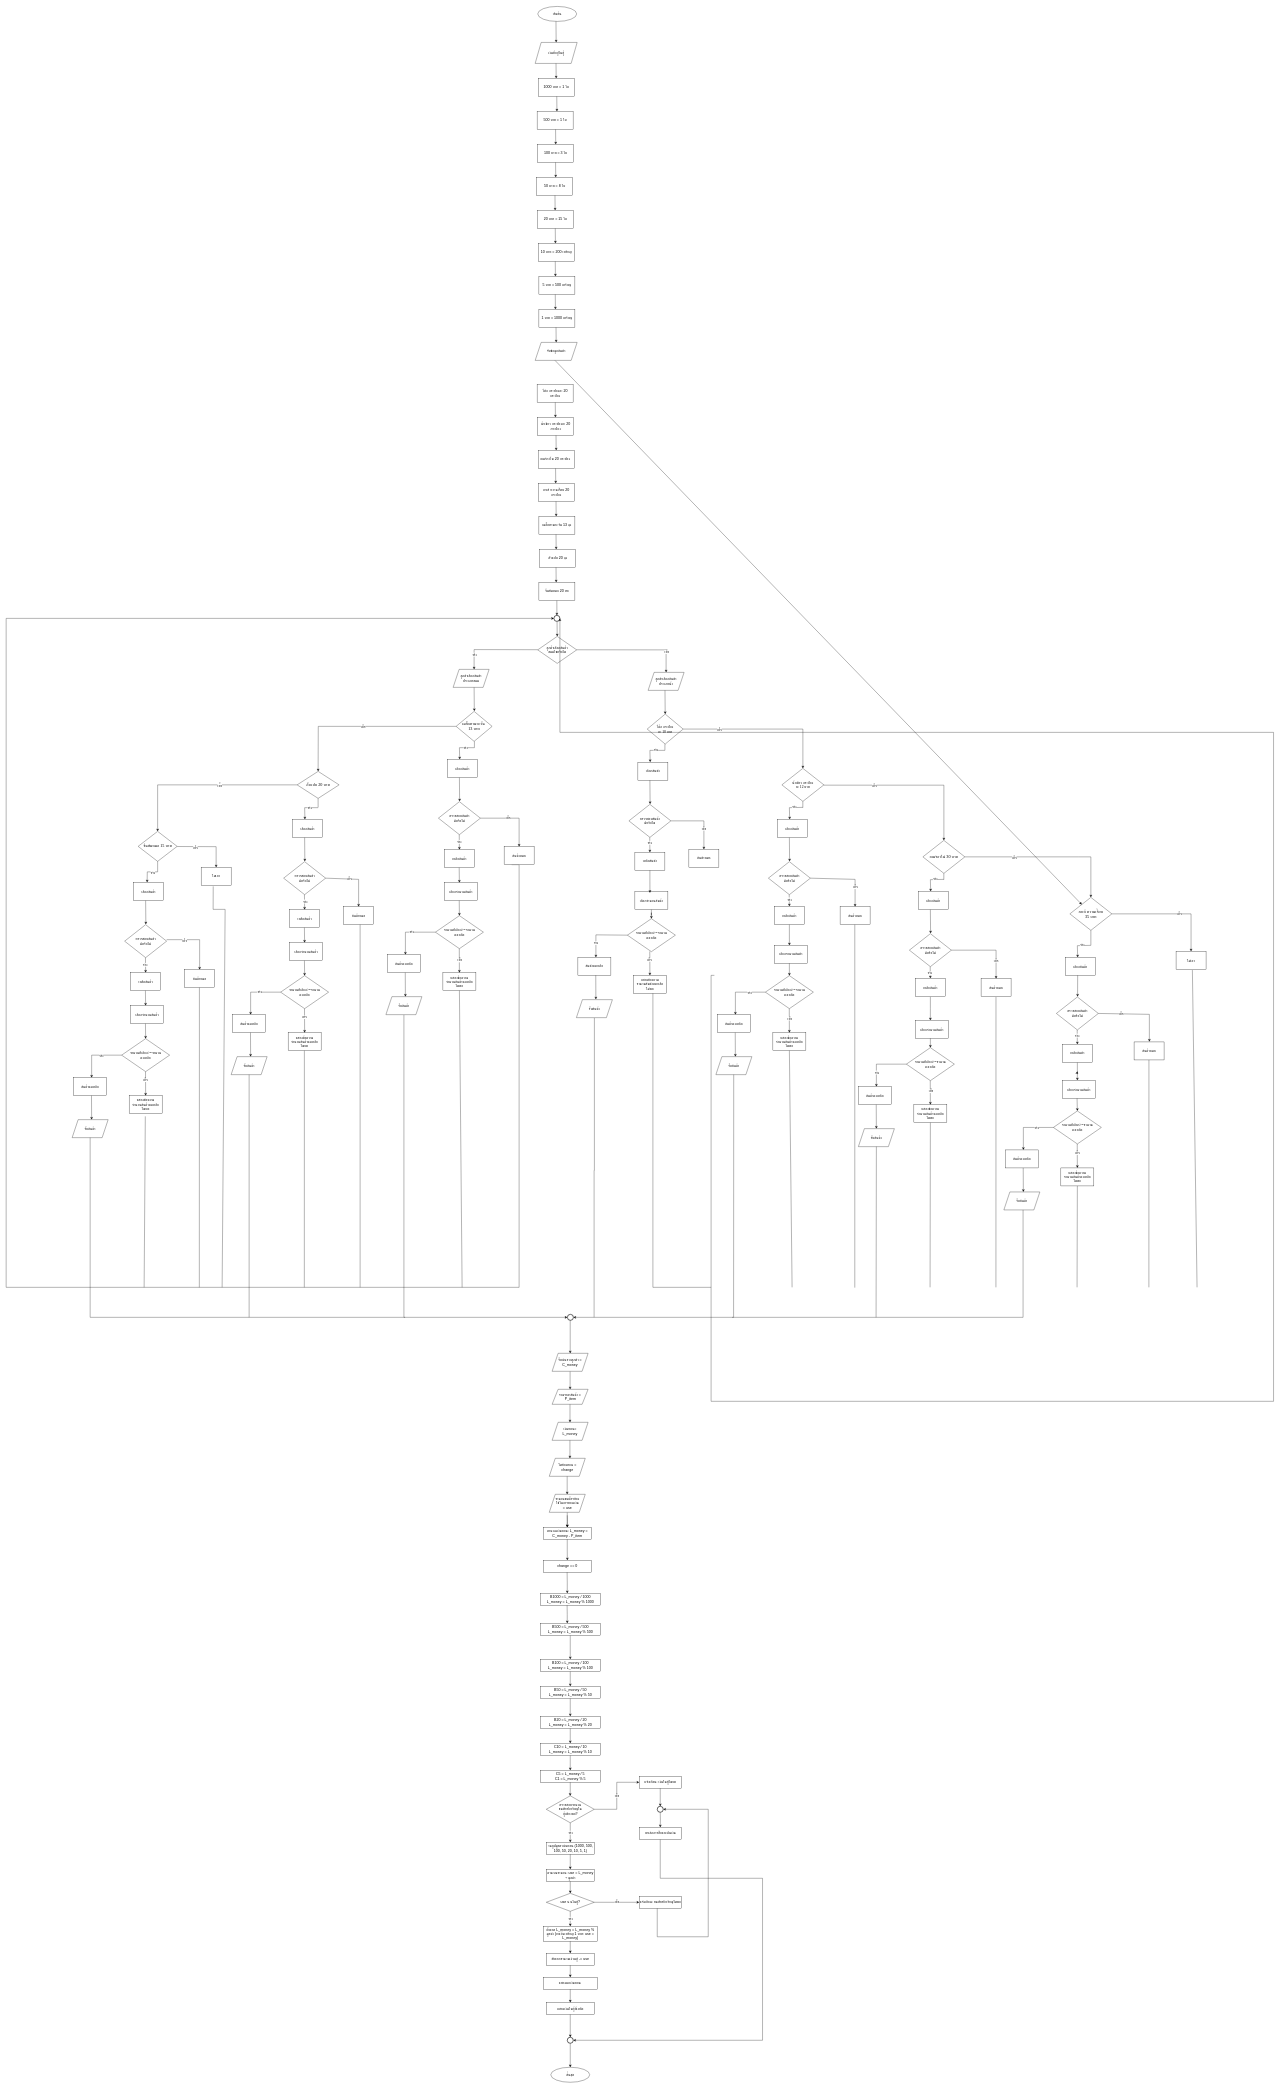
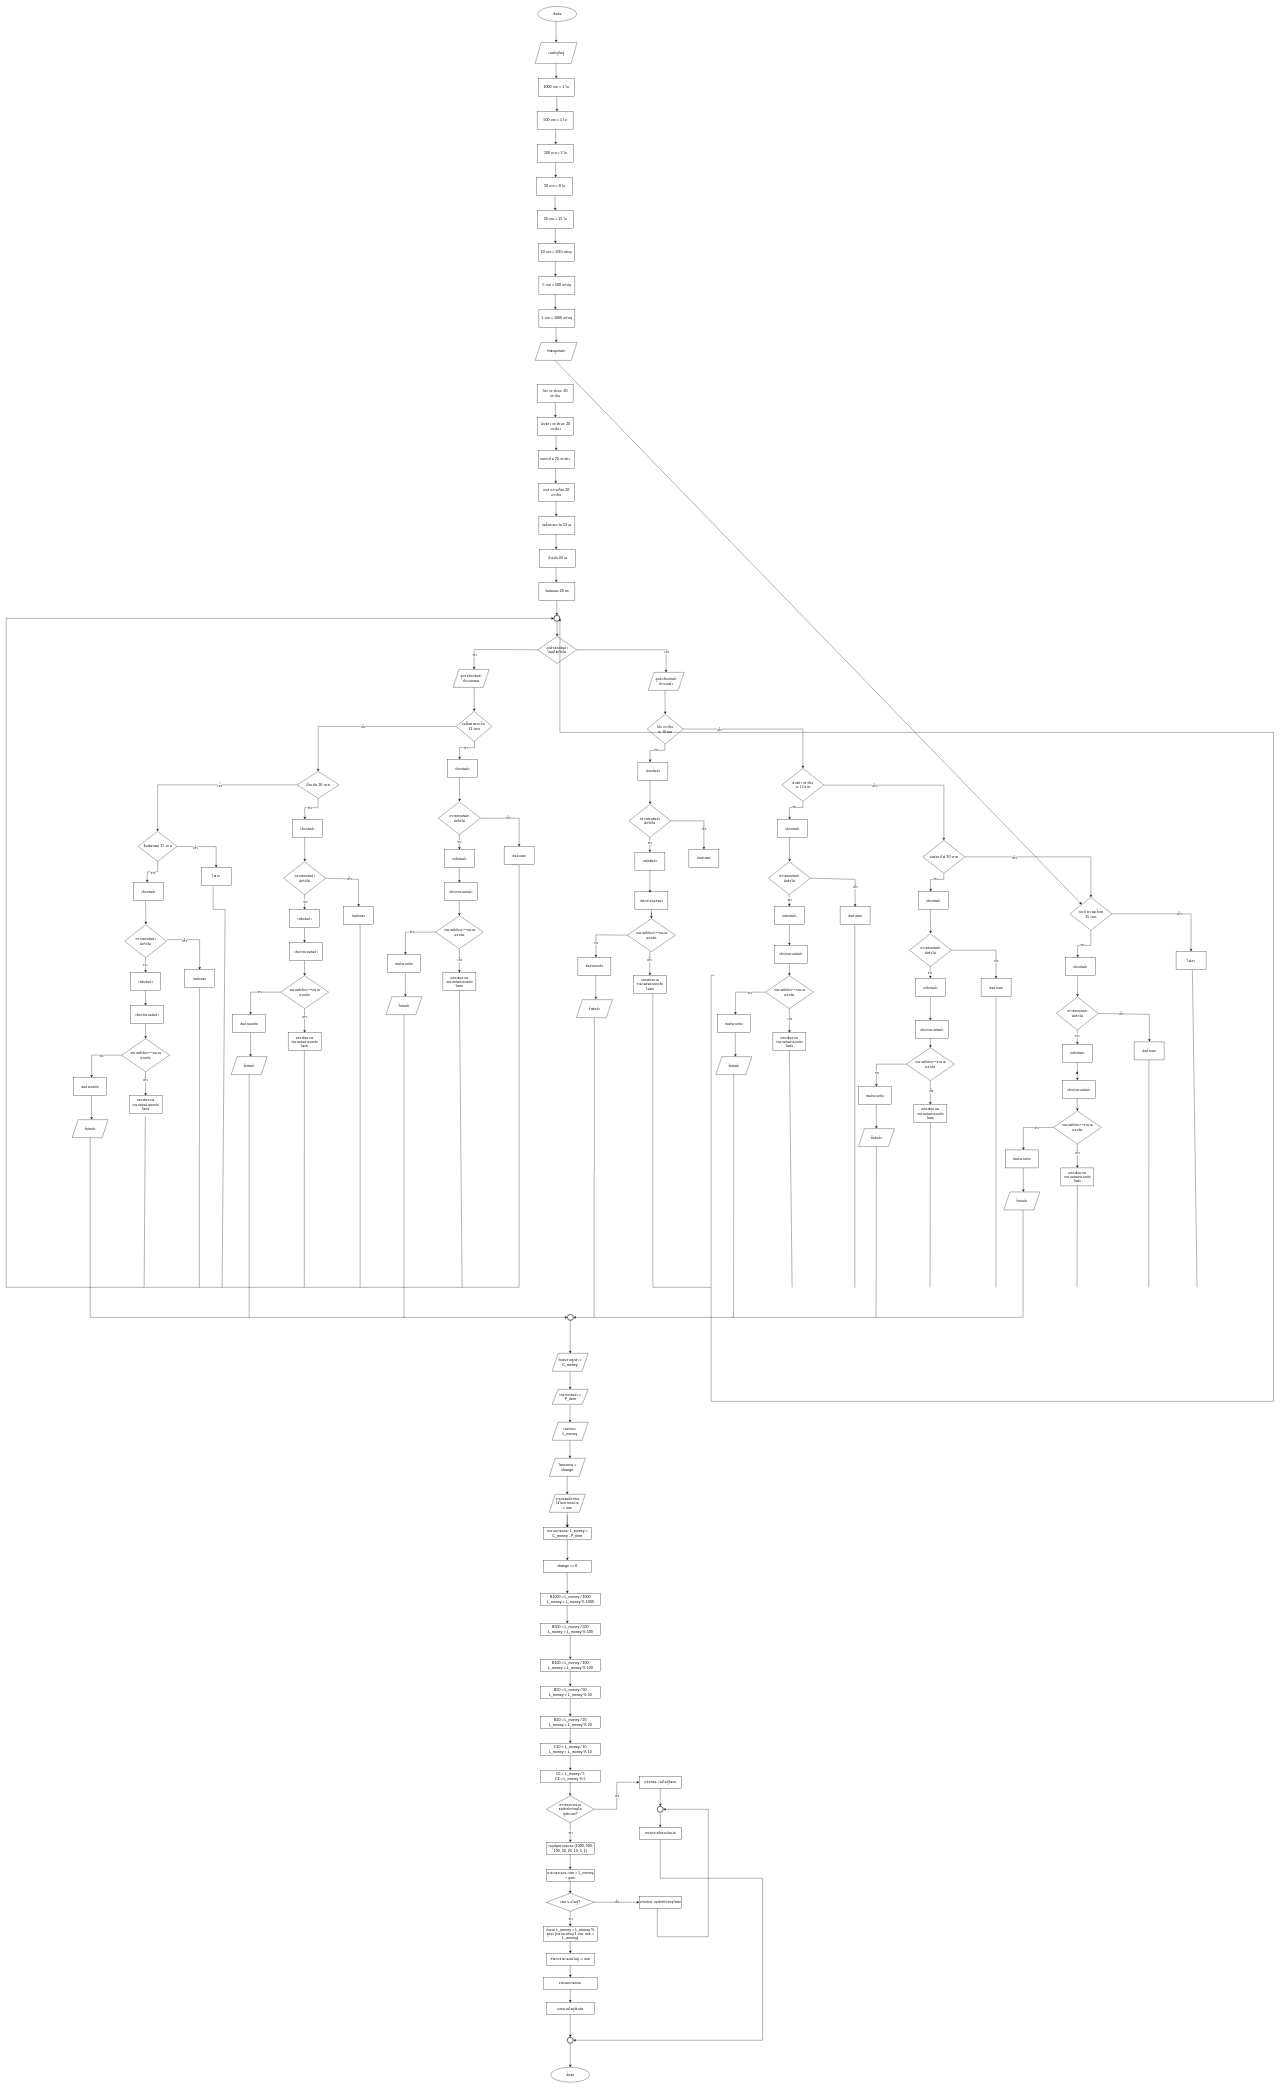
(570, 1959) -> (570, 1959)
